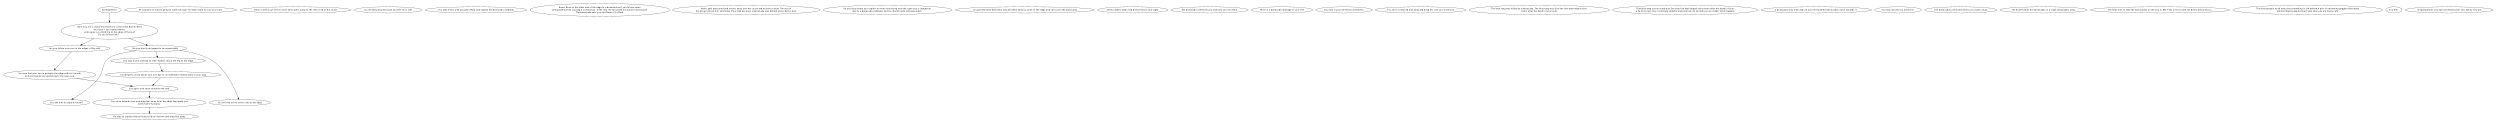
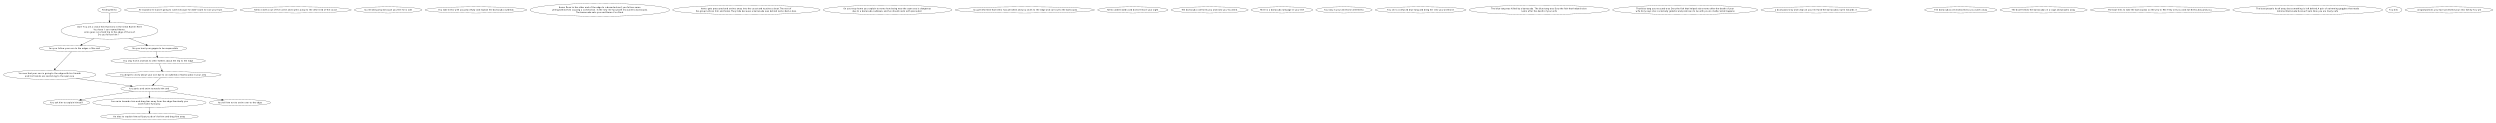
(1898, 10) -> none
(217, 64) -> (194, 95)
(102, 70) -> (107, 95)
